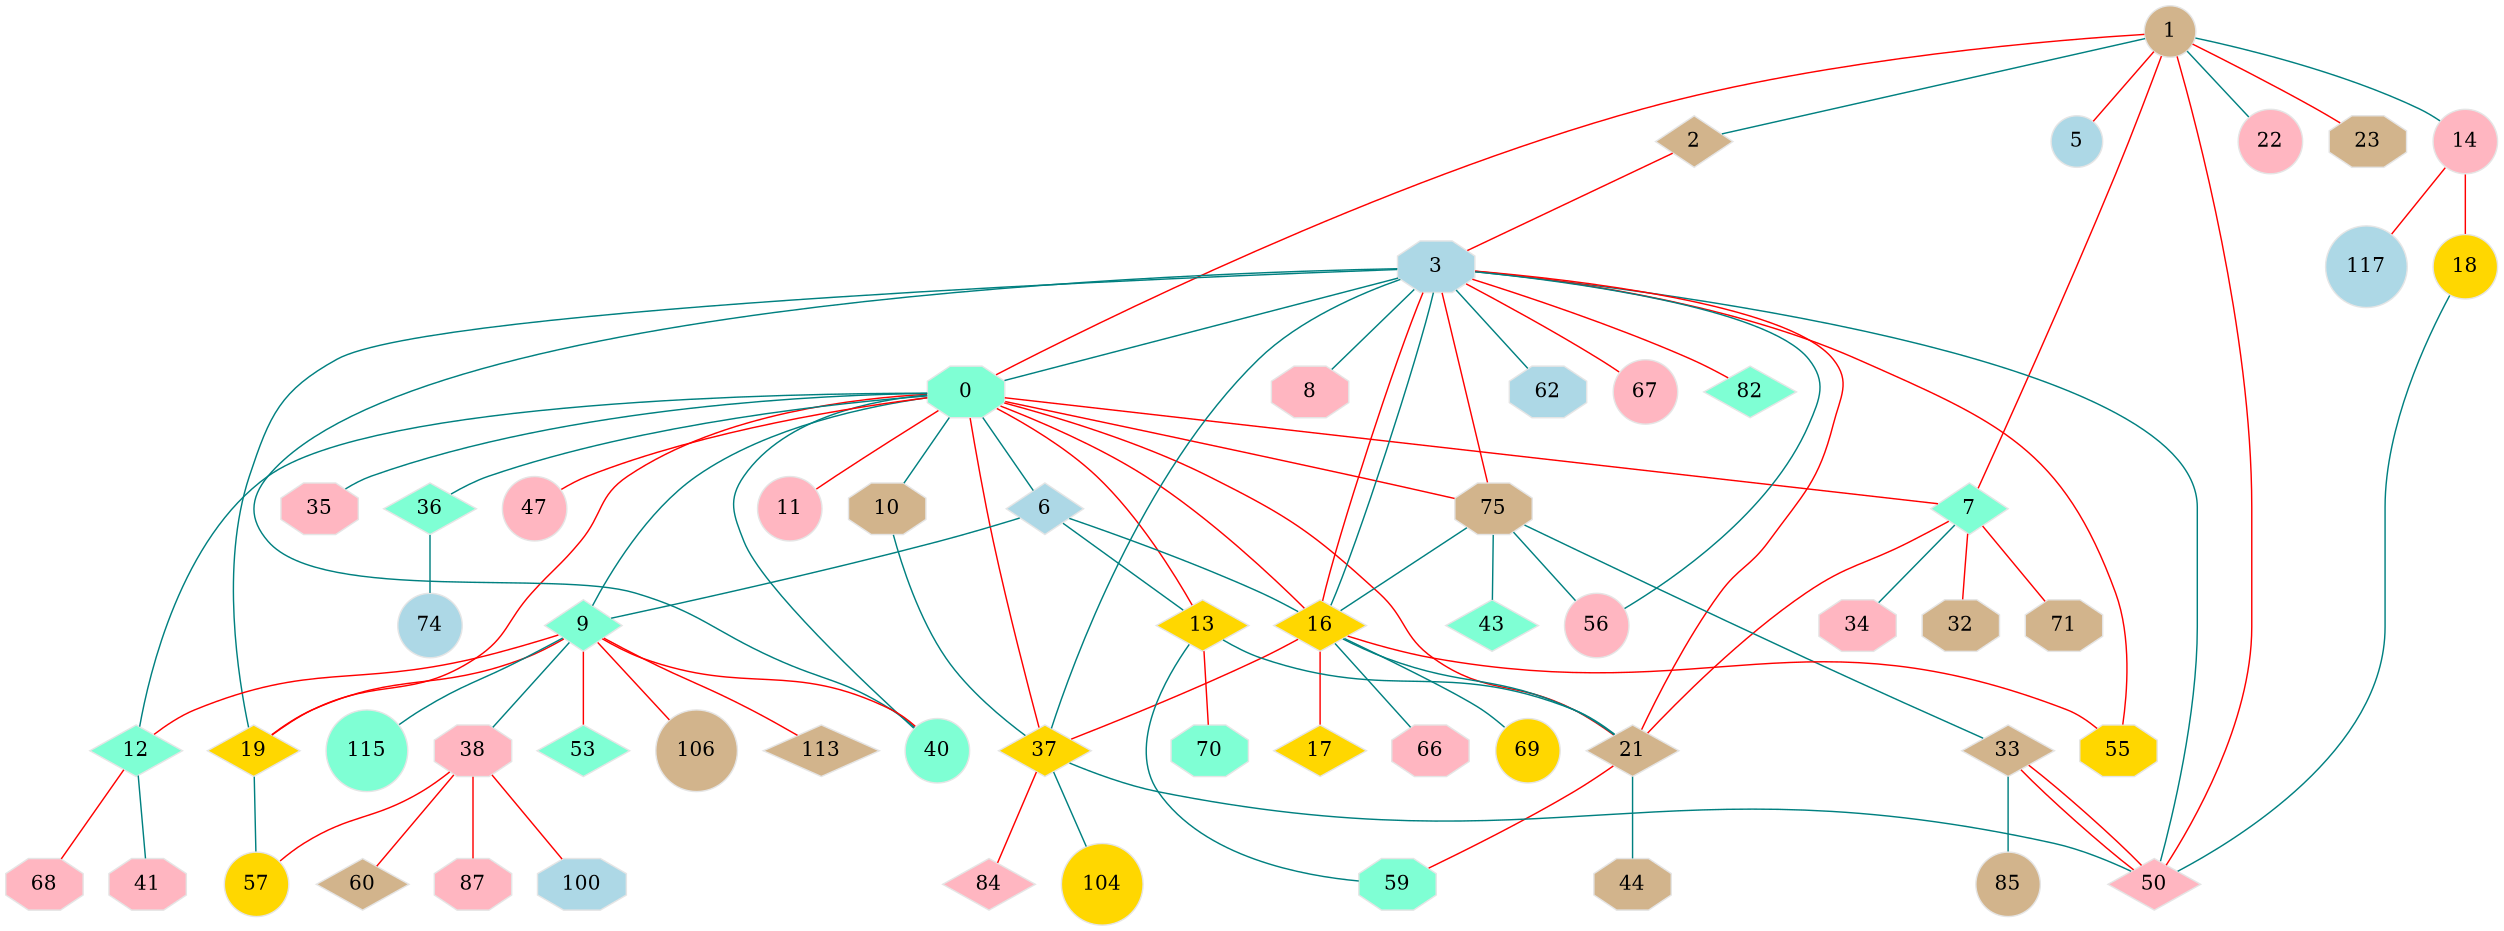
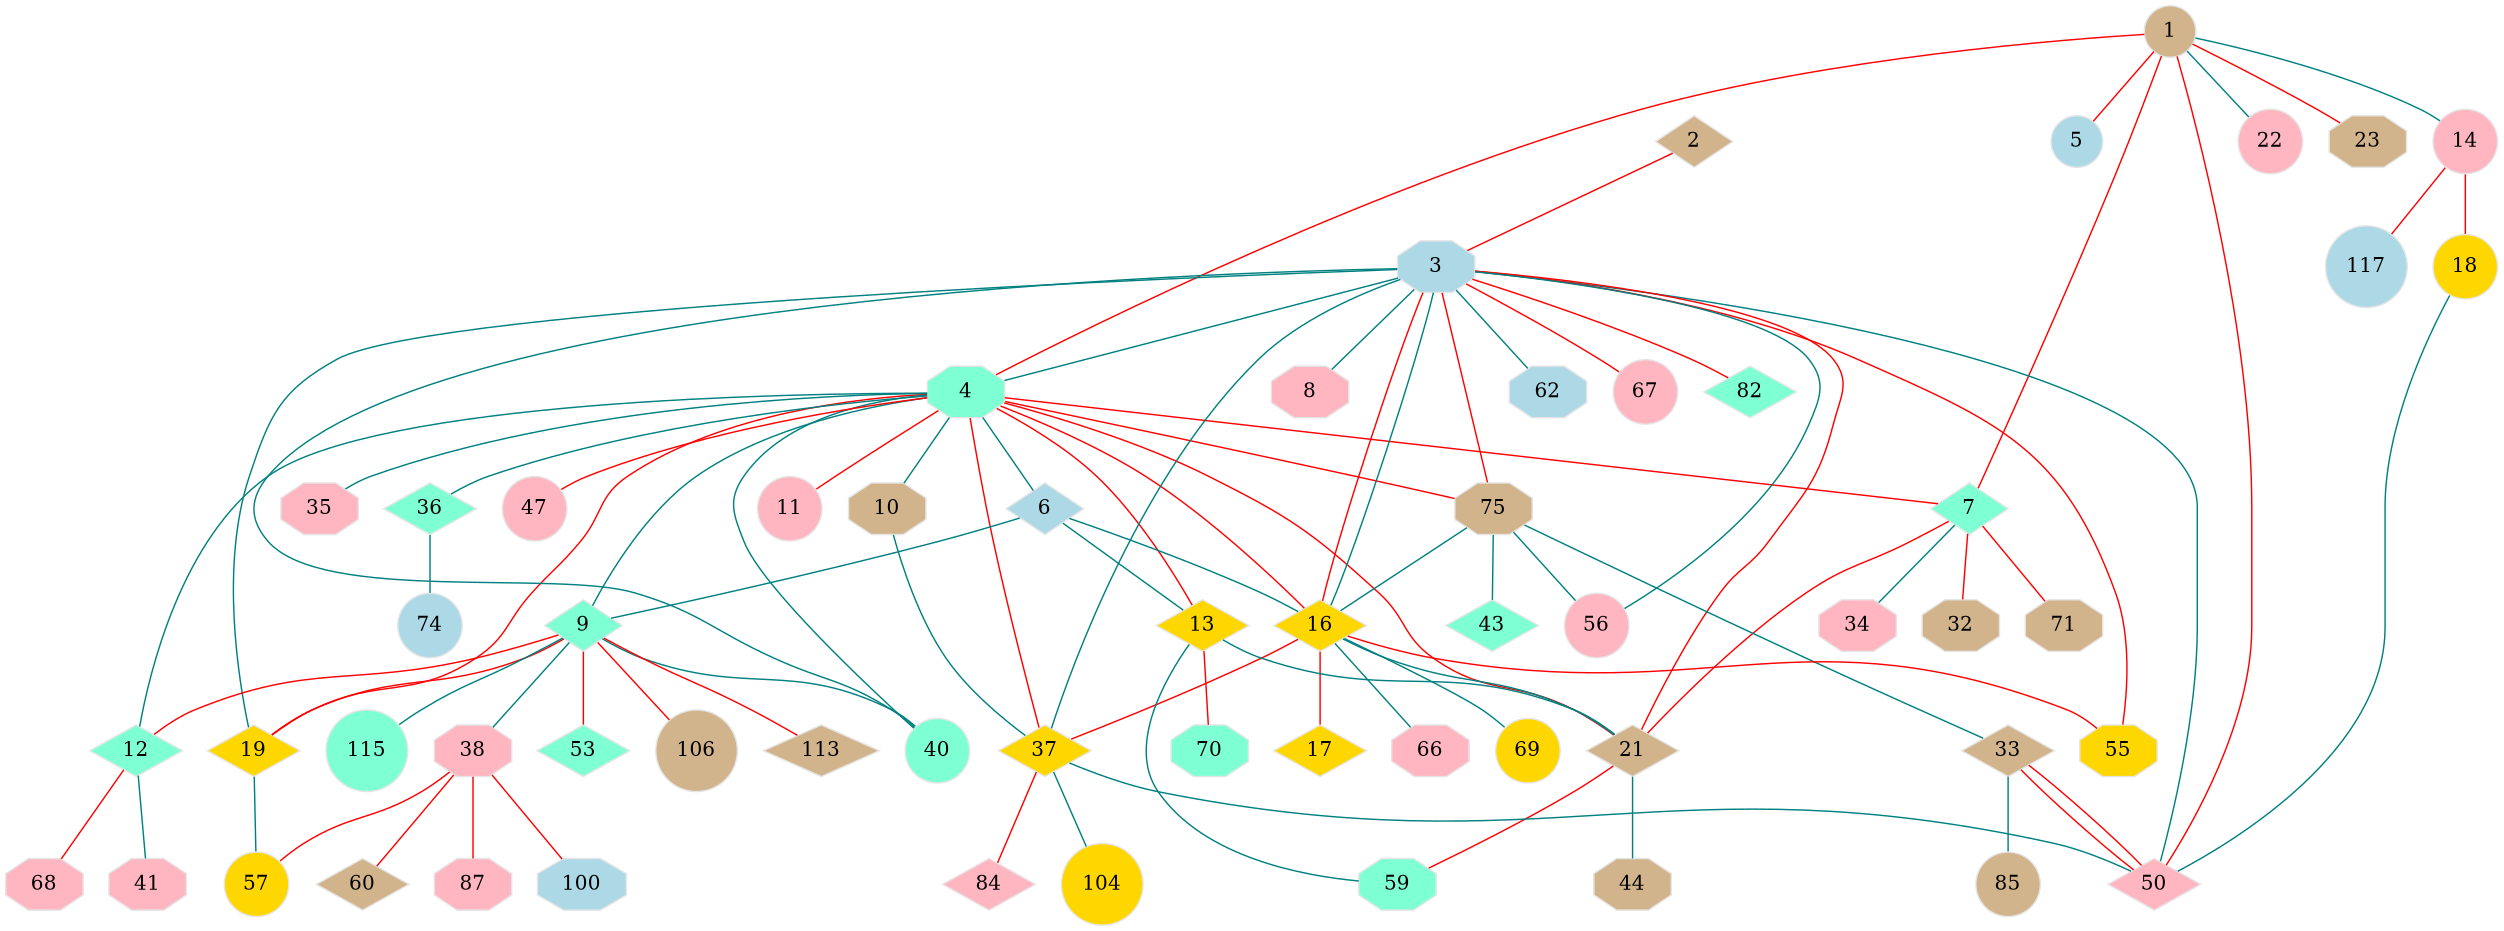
(1933, 86) -> none
(966, 392) -> (966, 392)
(760, 679) -> (760, 679)
